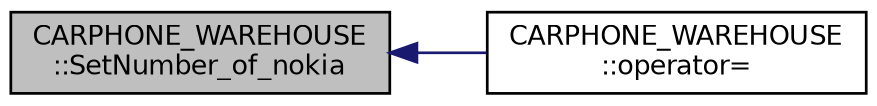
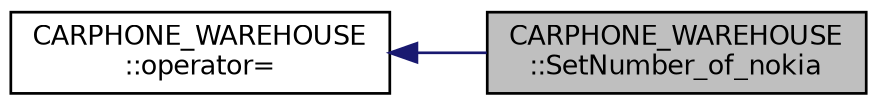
(452, 53) -> (452, 53)
